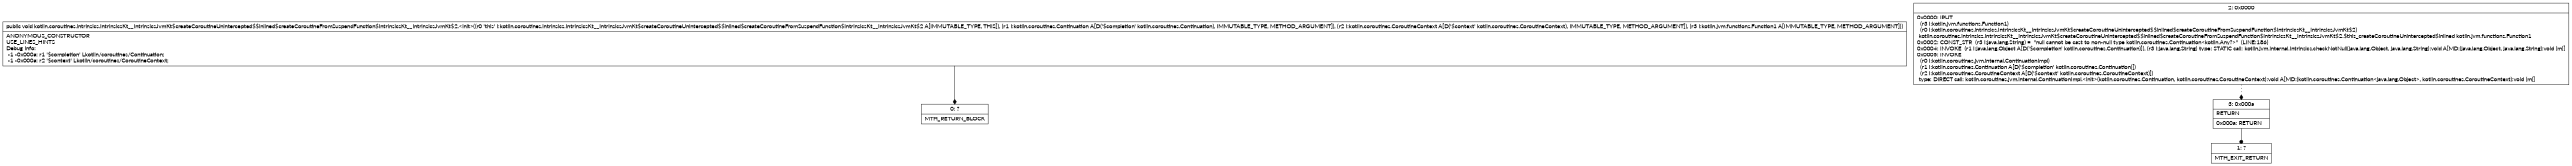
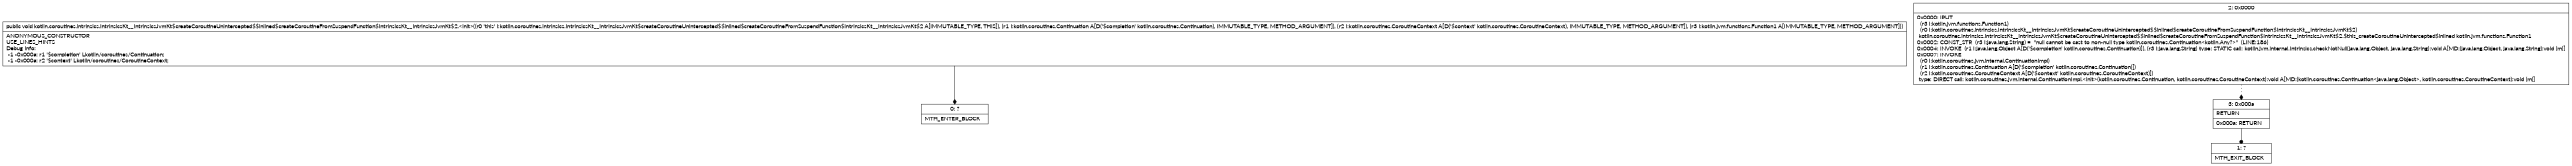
(1941, 55) -> (1941, 55)
(955, 119) -> (952, 119)
(2241, 158) -> (2239, 158)
